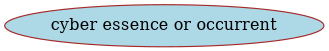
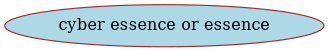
(164, 26) -> (164, 26)
